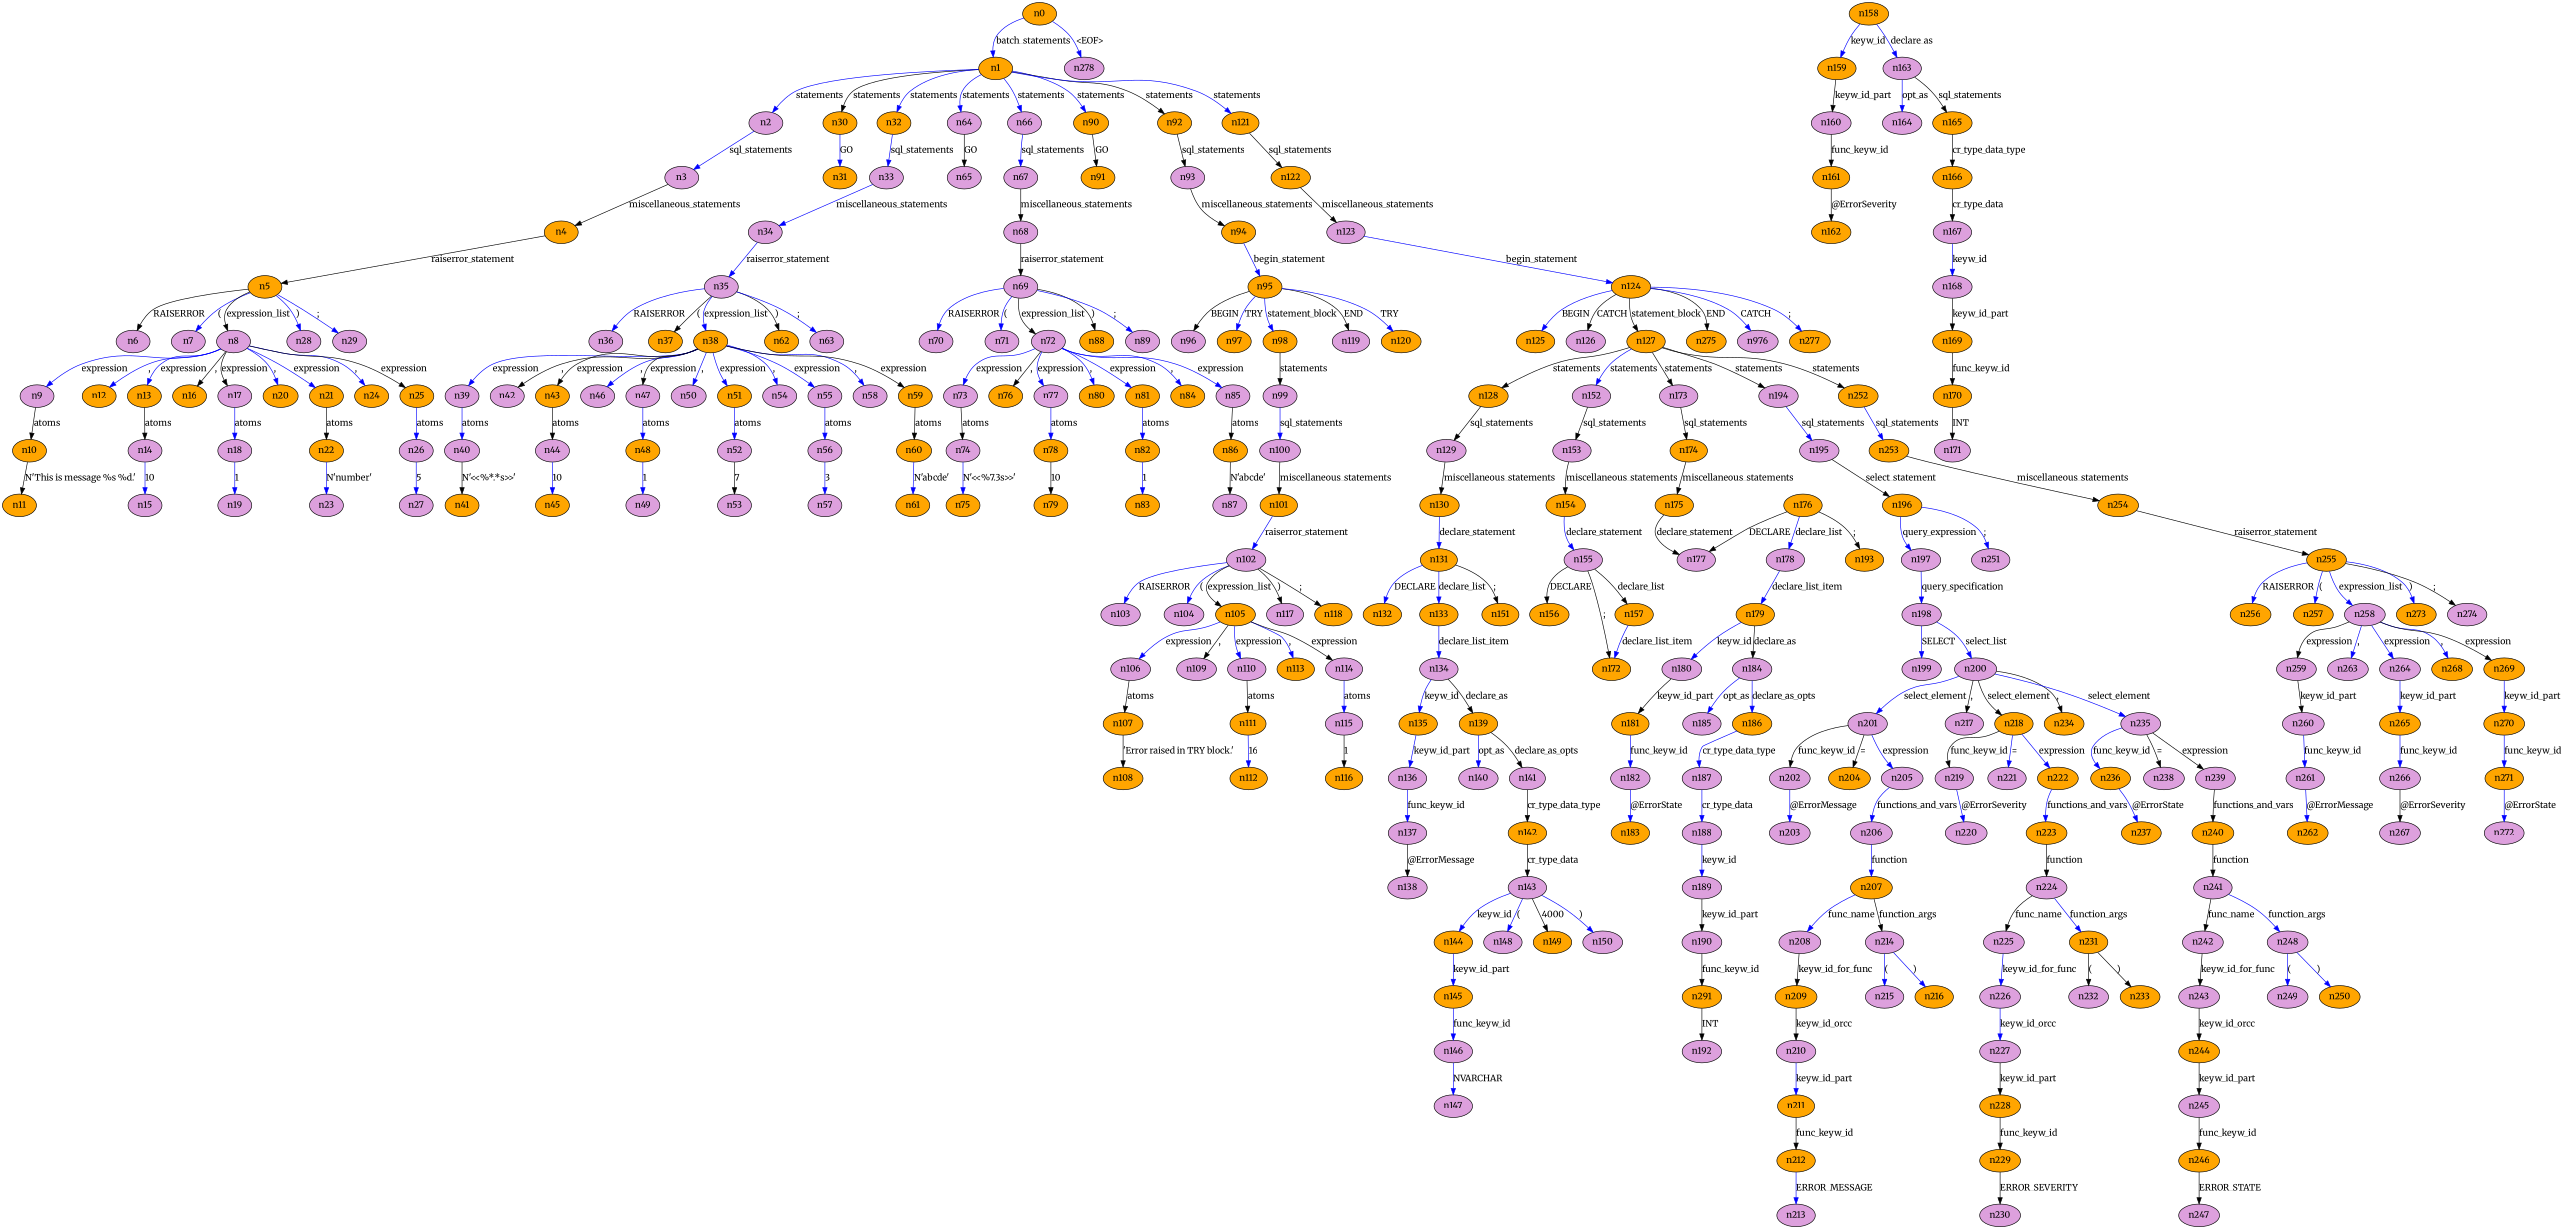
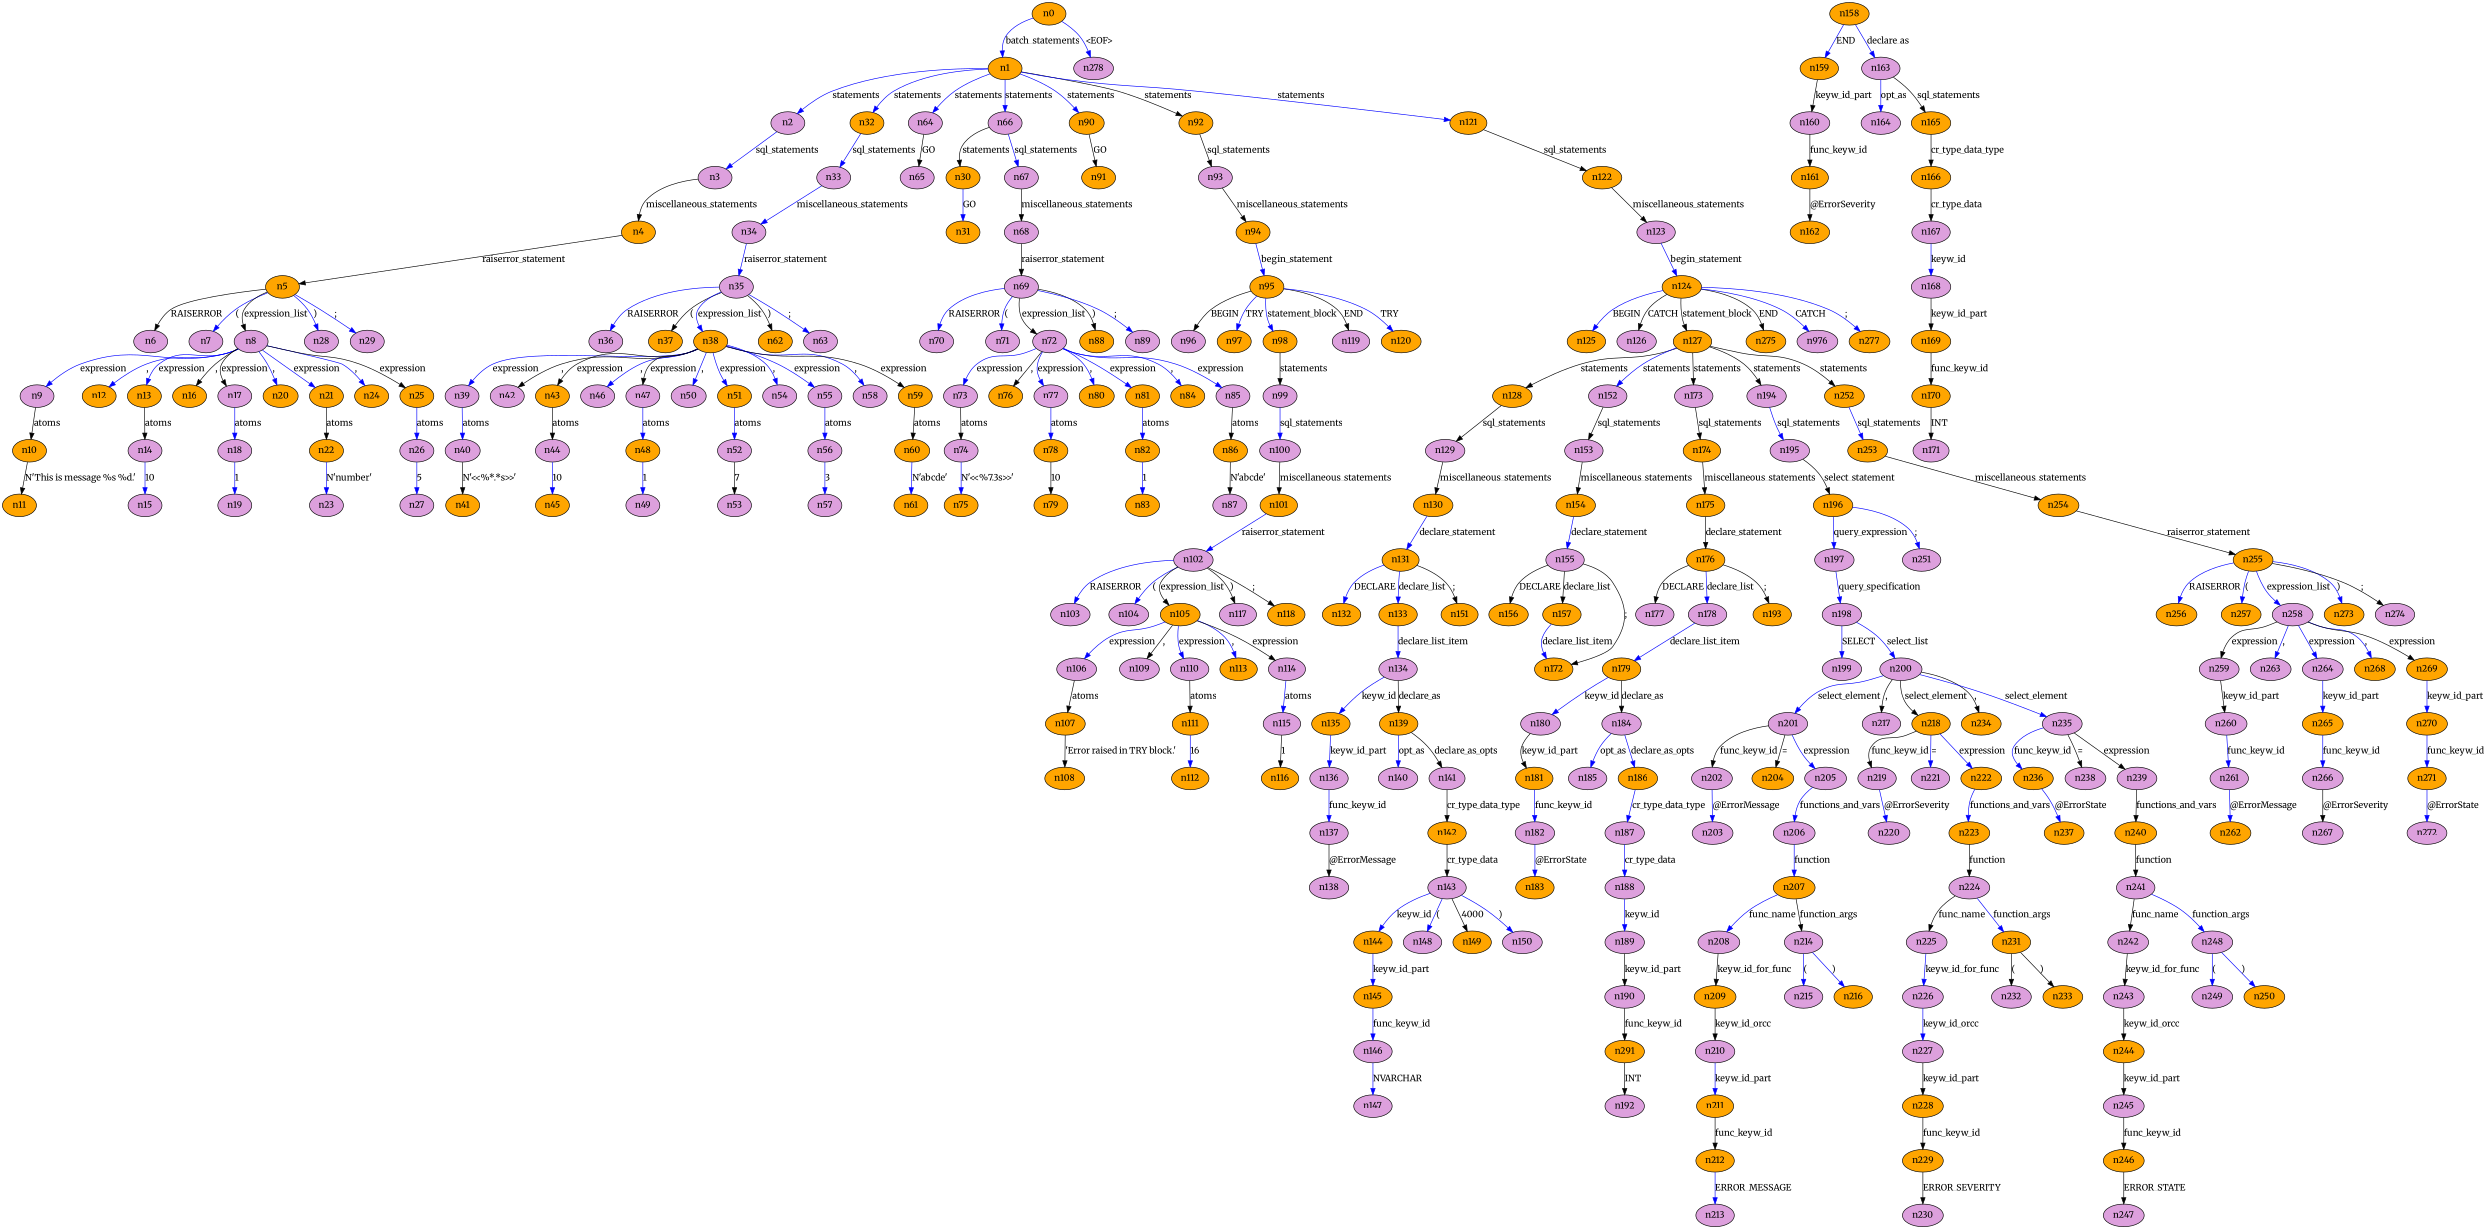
(1868, 41) -> (1846, 41)
(892, 78) -> (968, 139)
(1656, 536) -> (1706, 530)
